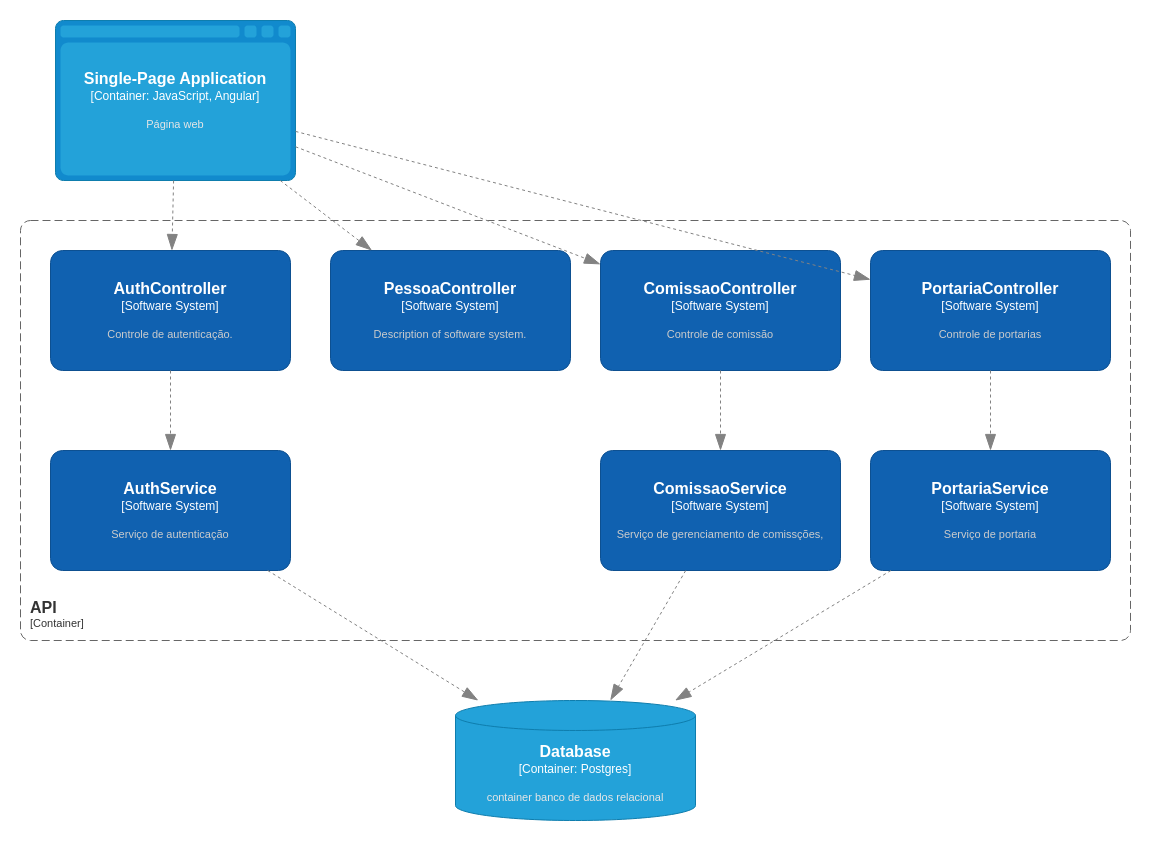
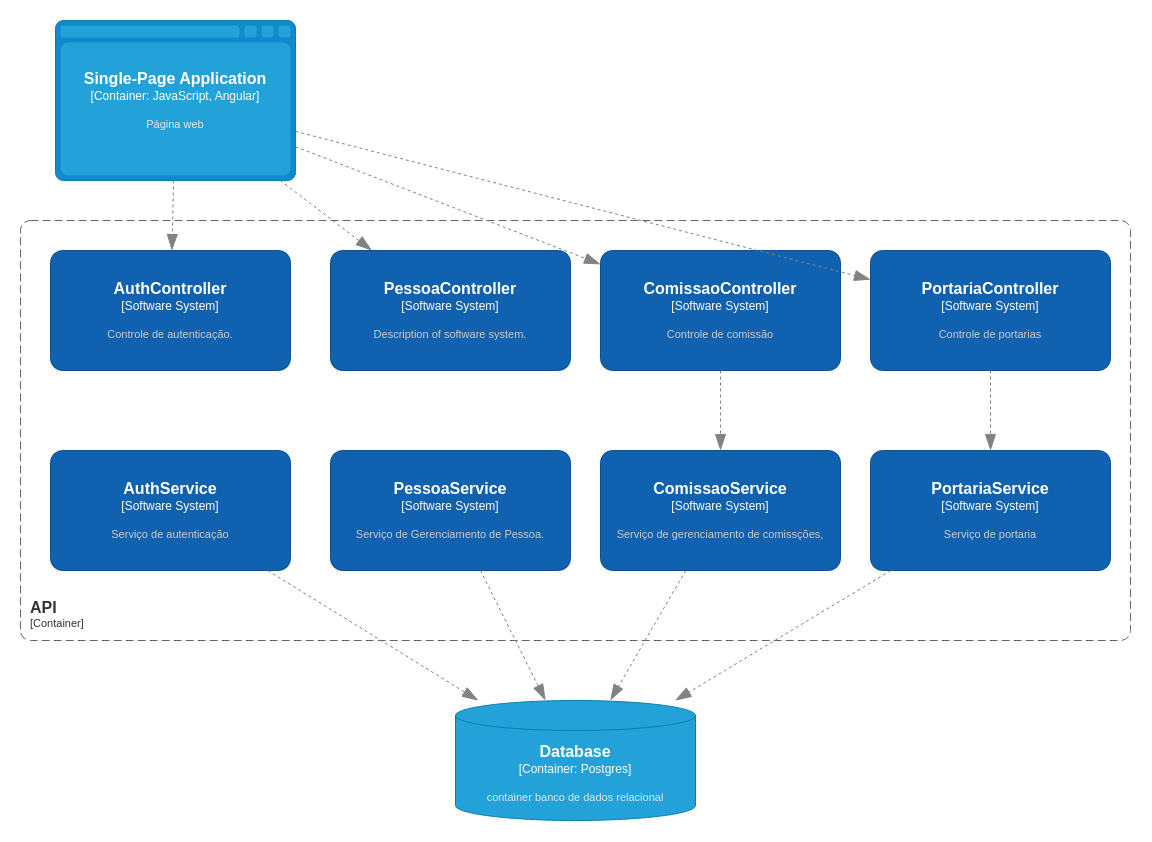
(171, 402) -> none
none -> (451, 511)
none -> (509, 628)
